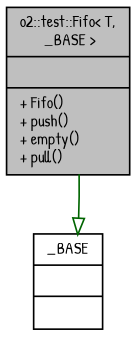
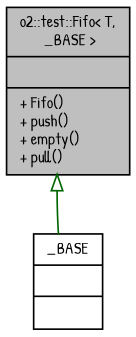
(79, 196) -> (57, 213)
